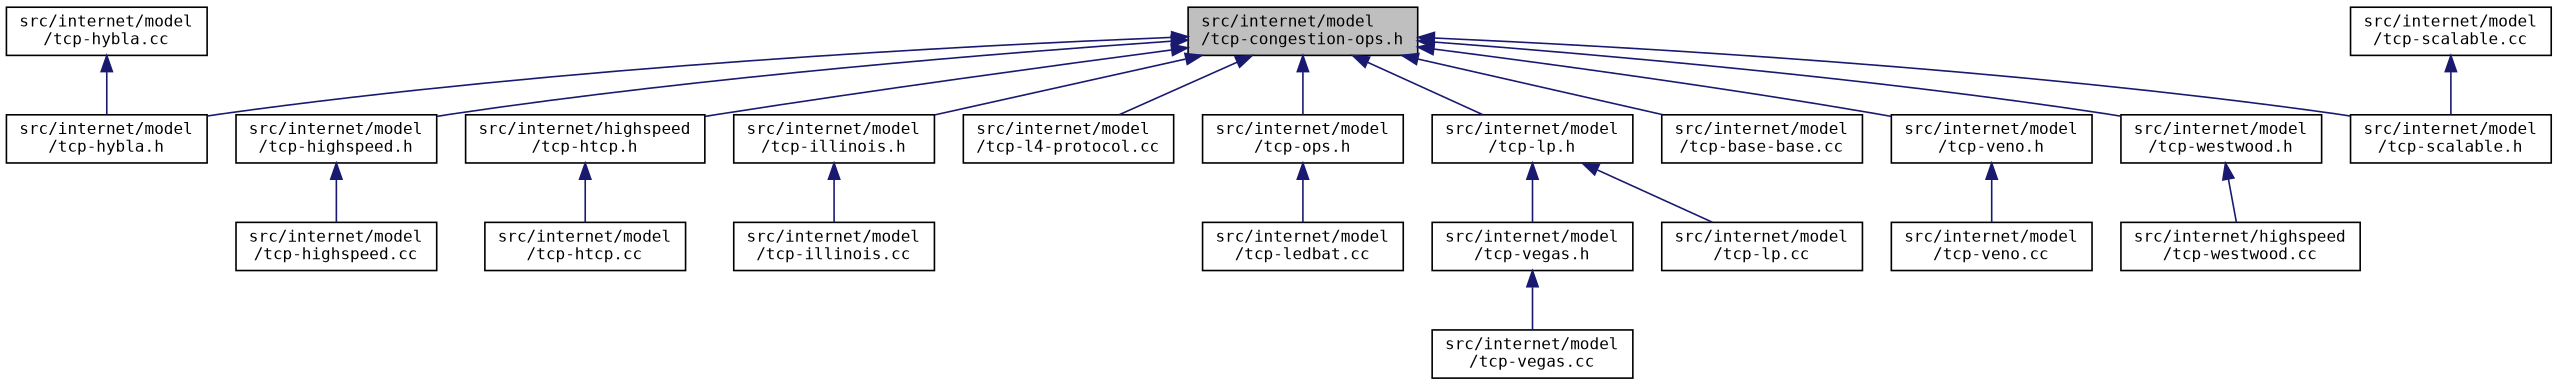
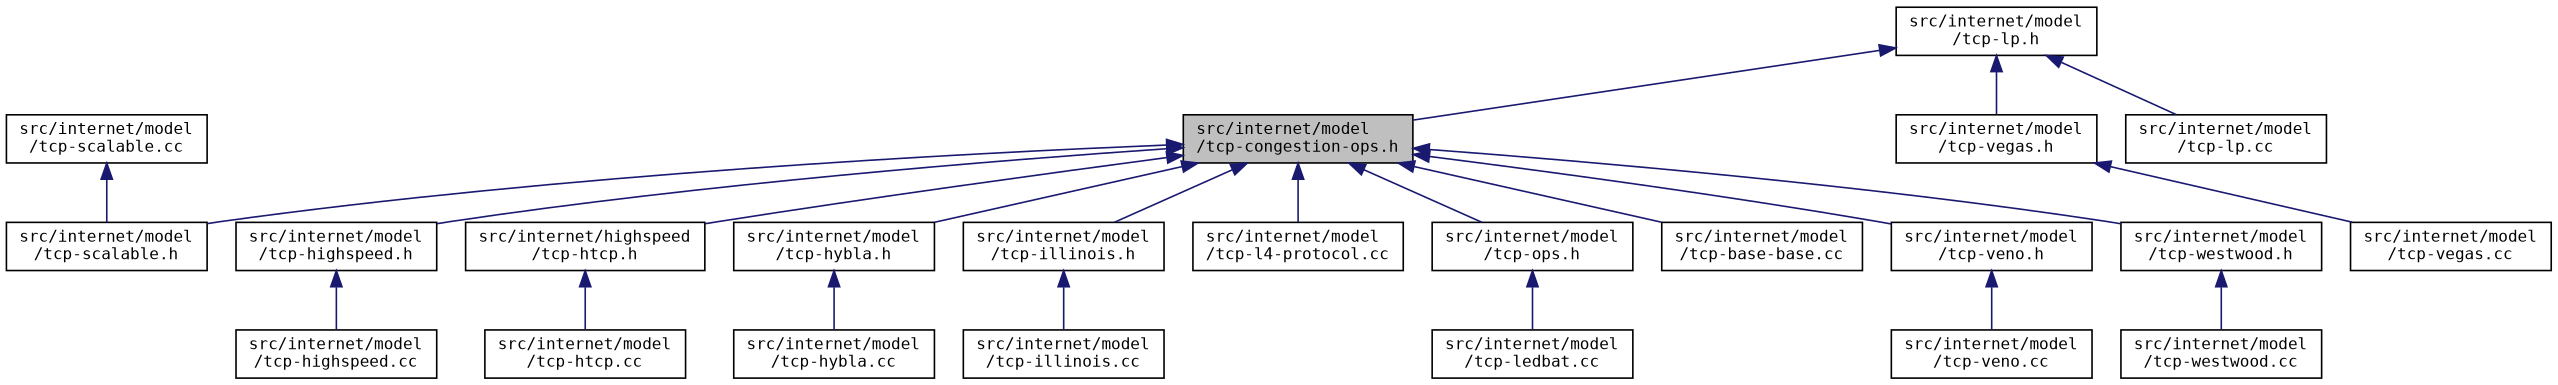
(1425, 89) -> (1646, 85)
(107, 93) -> (834, 309)
(2241, 246) -> (2221, 354)
